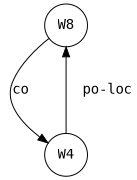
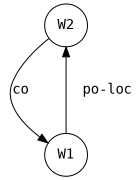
(66, 25) -> (66, 25)
(66, 155) -> (66, 155)
